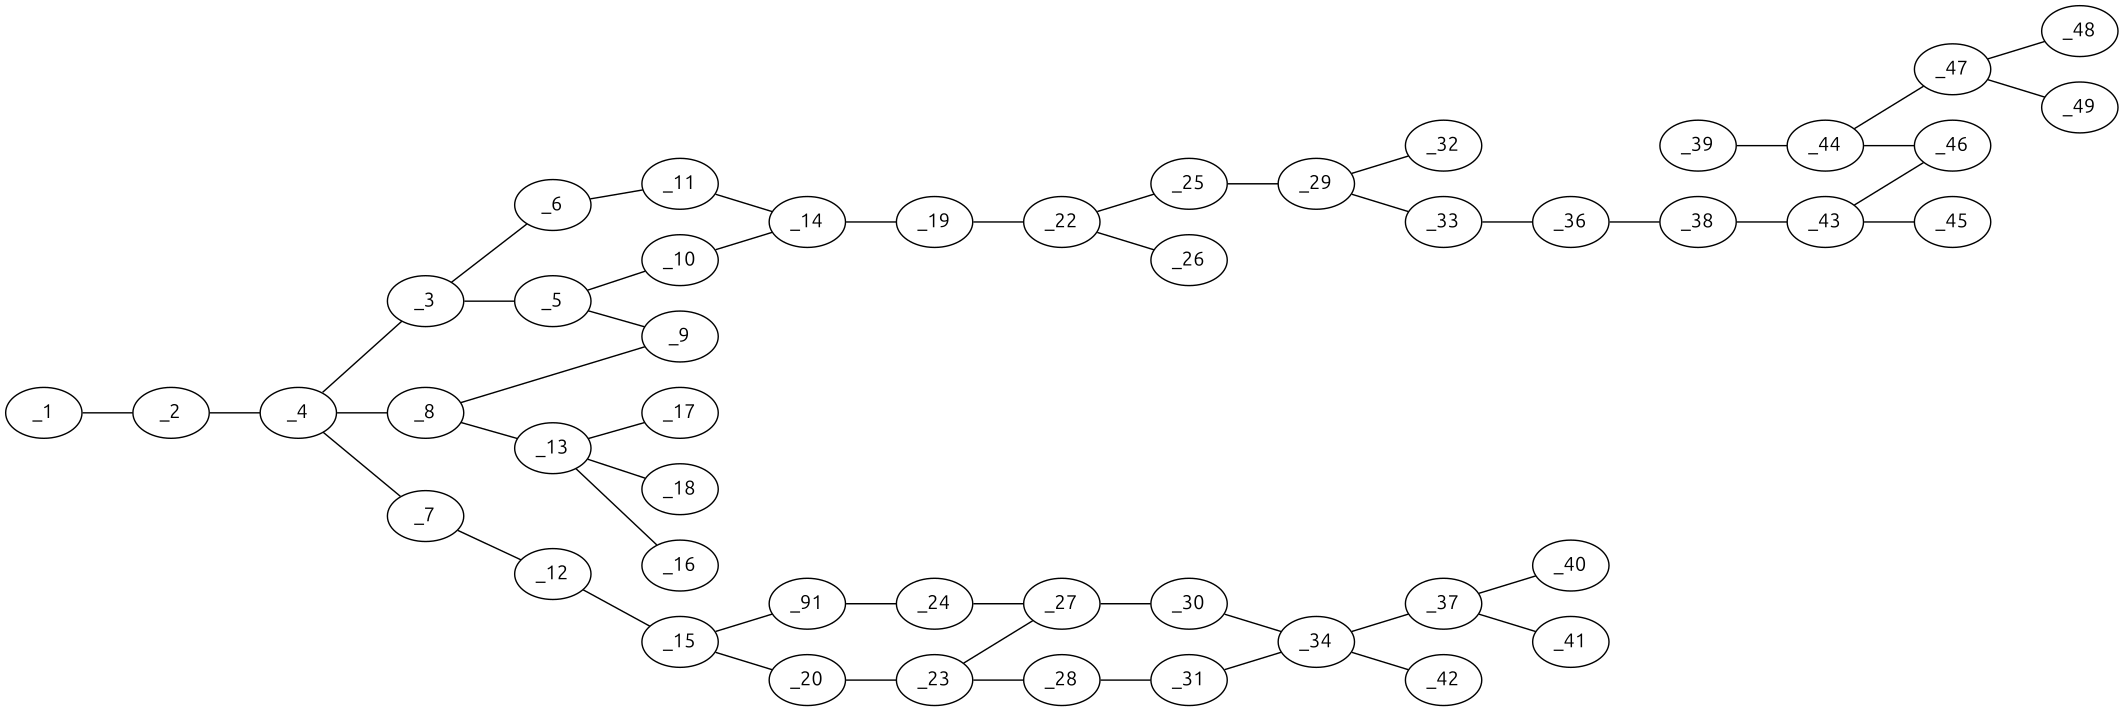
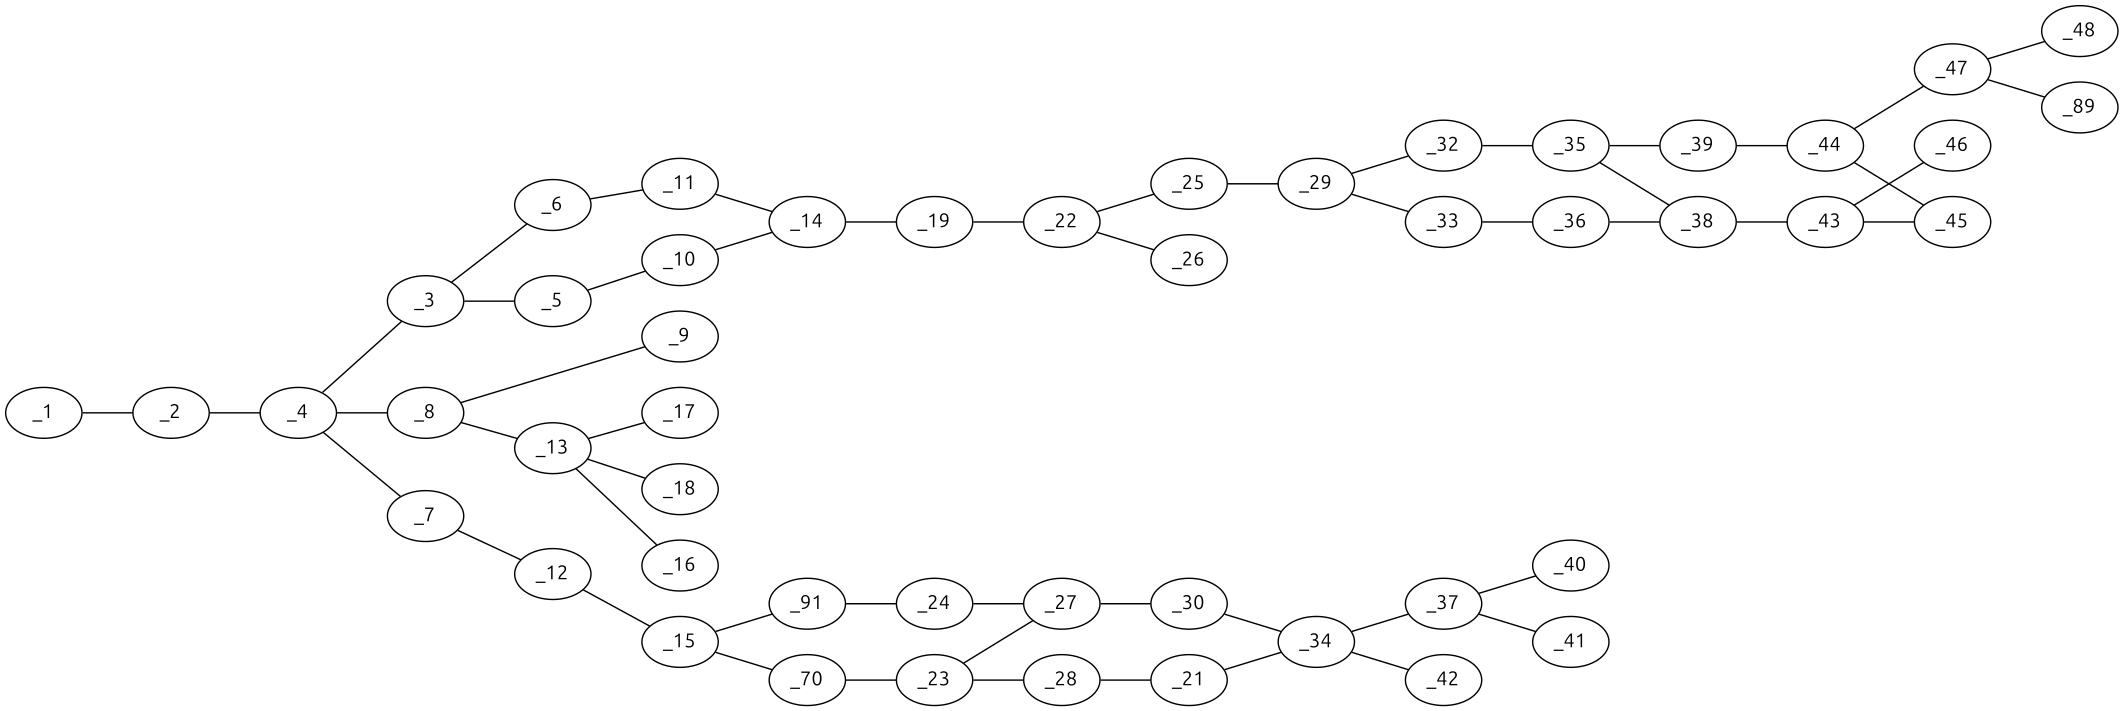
(2080, 107) -> (2080, 107)
none -> (1571, 146)
(1889, 146) -> (1880, 178)
(616, 319) -> none
(807, 680) -> (807, 680)
(1189, 680) -> (1189, 680)
